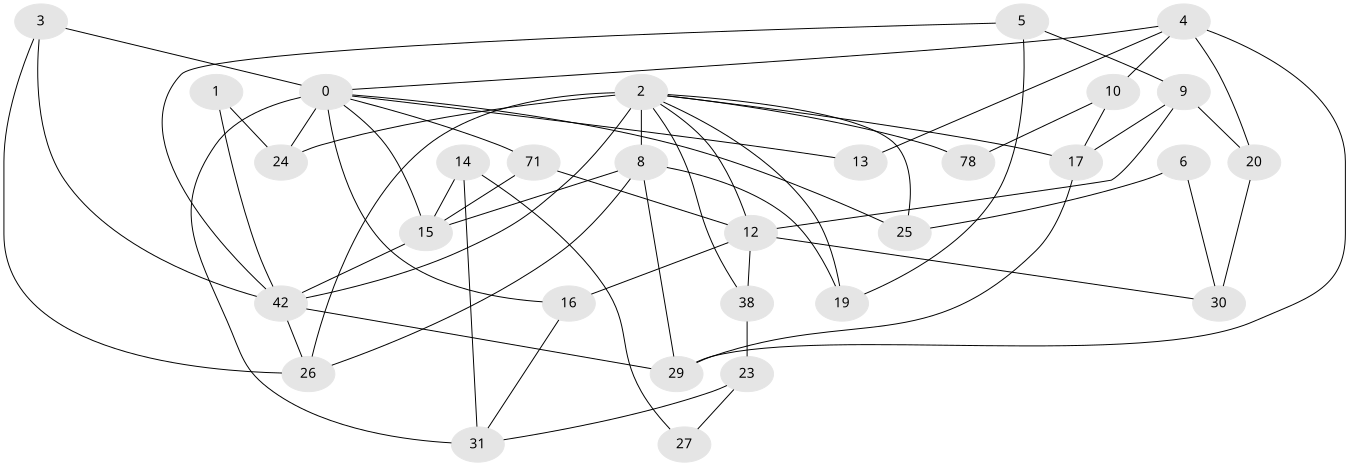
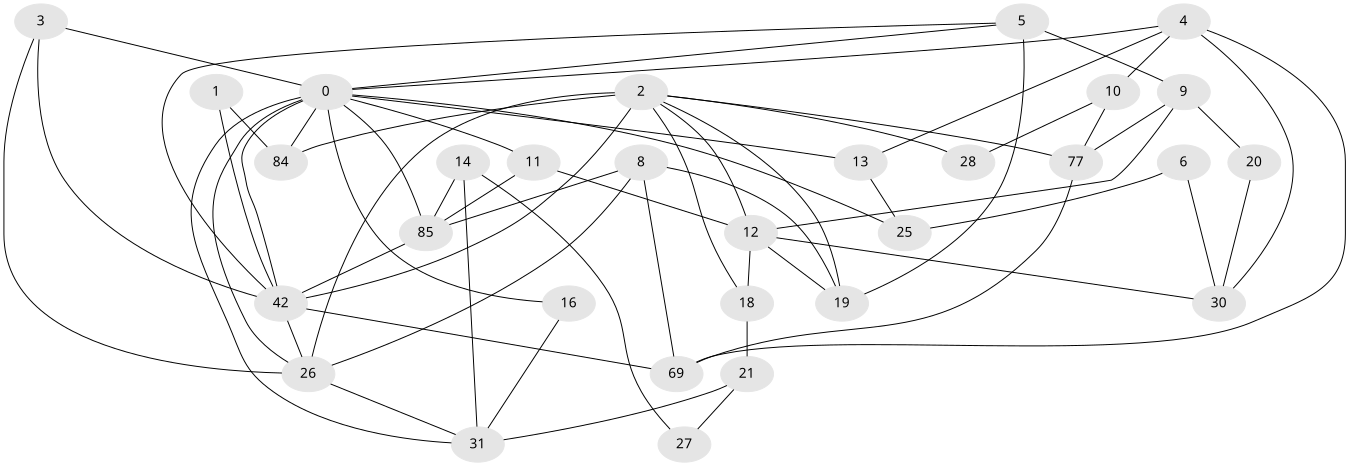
none -> (674, 57)
(1226, 89) -> (1291, 154)
(821, 114) -> (883, 198)
(641, 125) -> none
(281, 163) -> (281, 163)
(534, 163) -> (534, 163)
(968, 163) -> (968, 163)
(1076, 163) -> (1076, 163)
none -> (246, 180)
none -> (213, 215)
(426, 233) -> (426, 233)
(667, 266) -> (797, 268)
(747, 304) -> (747, 304)
(677, 374) -> (677, 374)
(747, 374) -> (747, 374)
none -> (393, 409)
